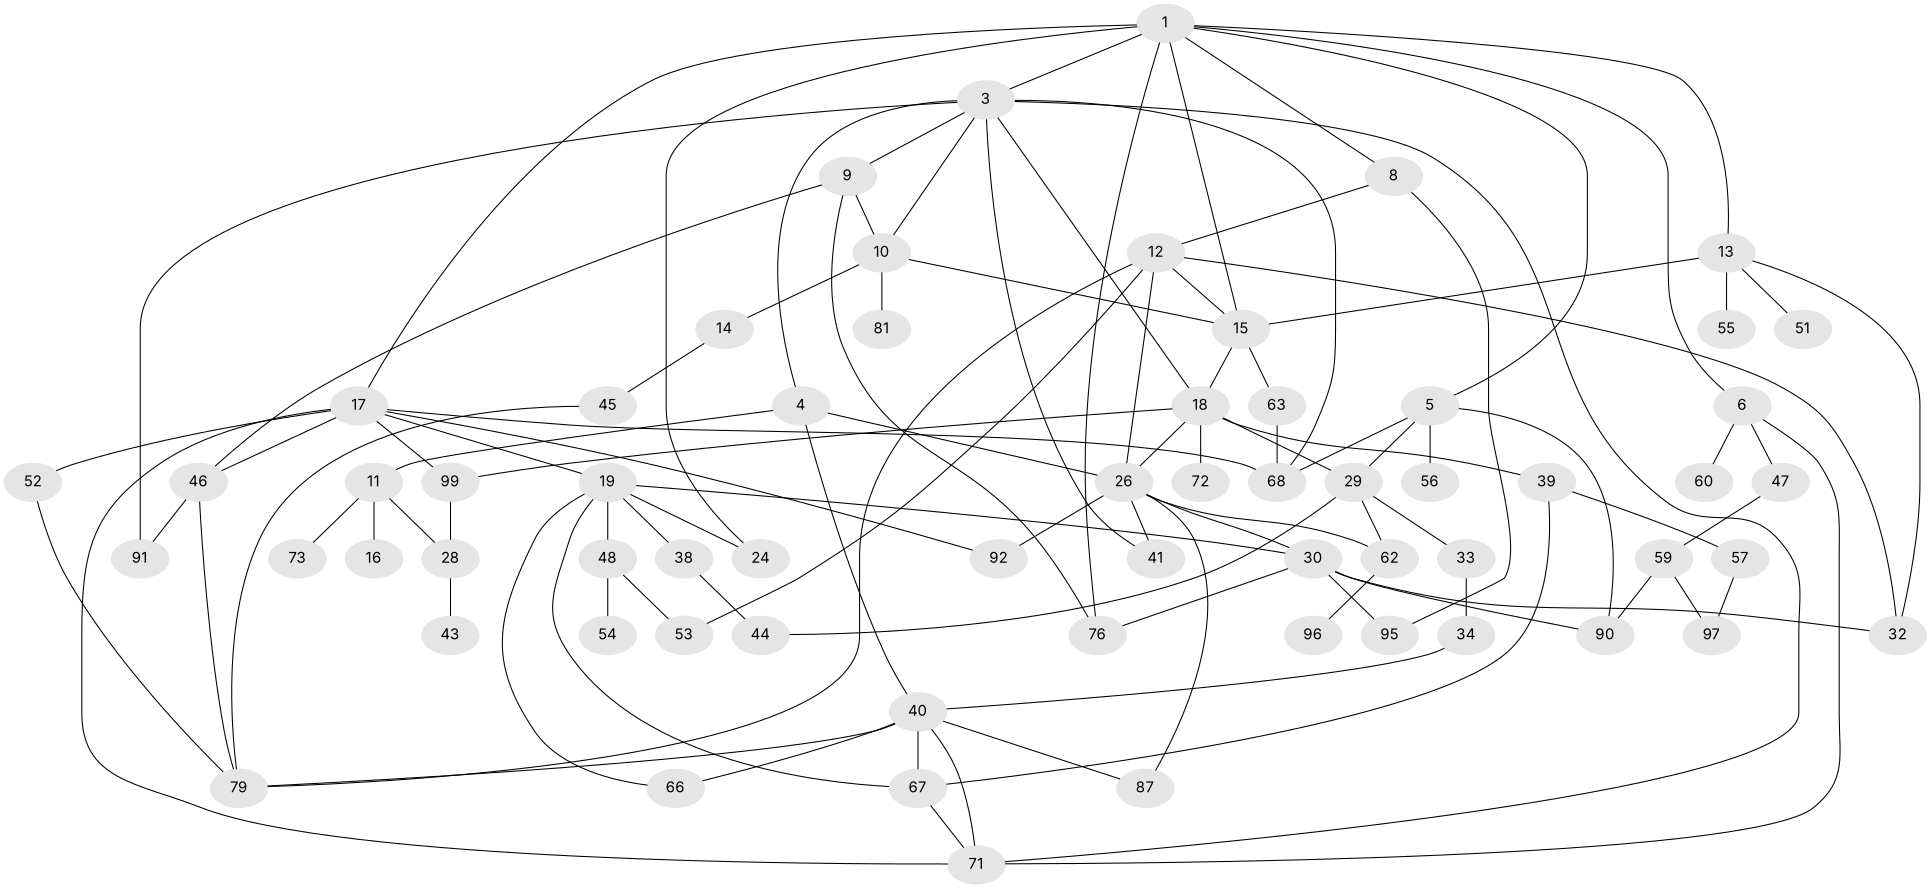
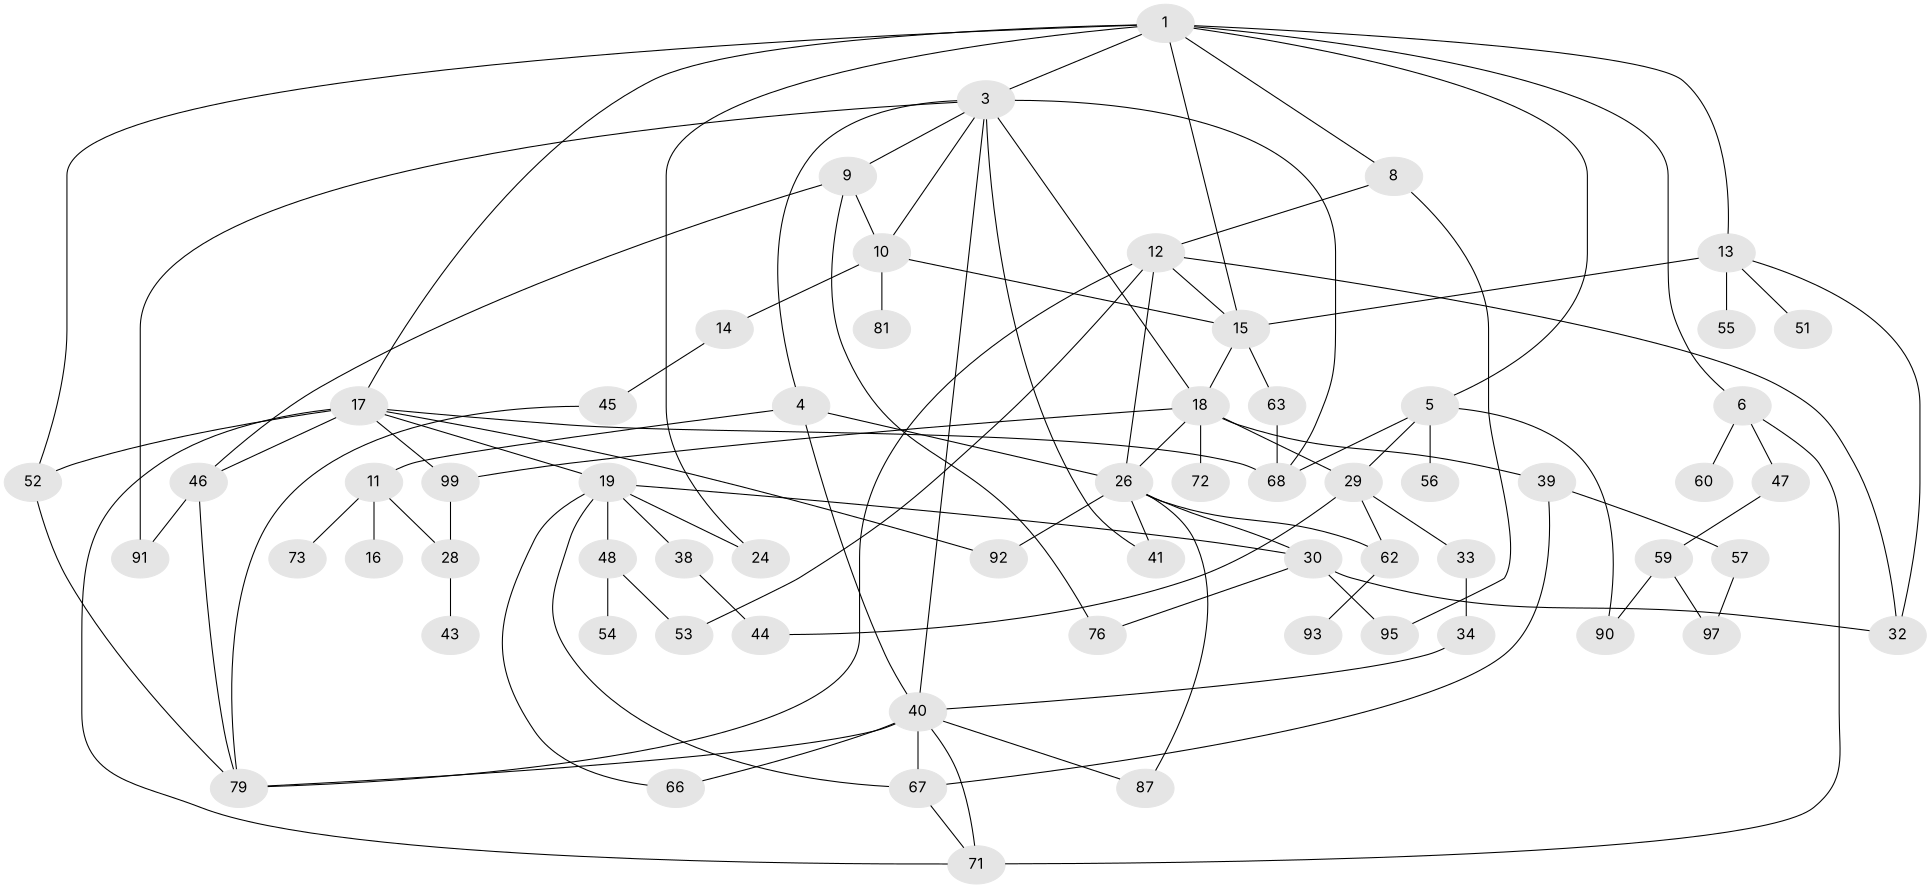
(1094, 341) -> (445, 71)
(1787, 550) -> (952, 406)
(1486, 611) -> none
(1313, 635) -> (1313, 635)
